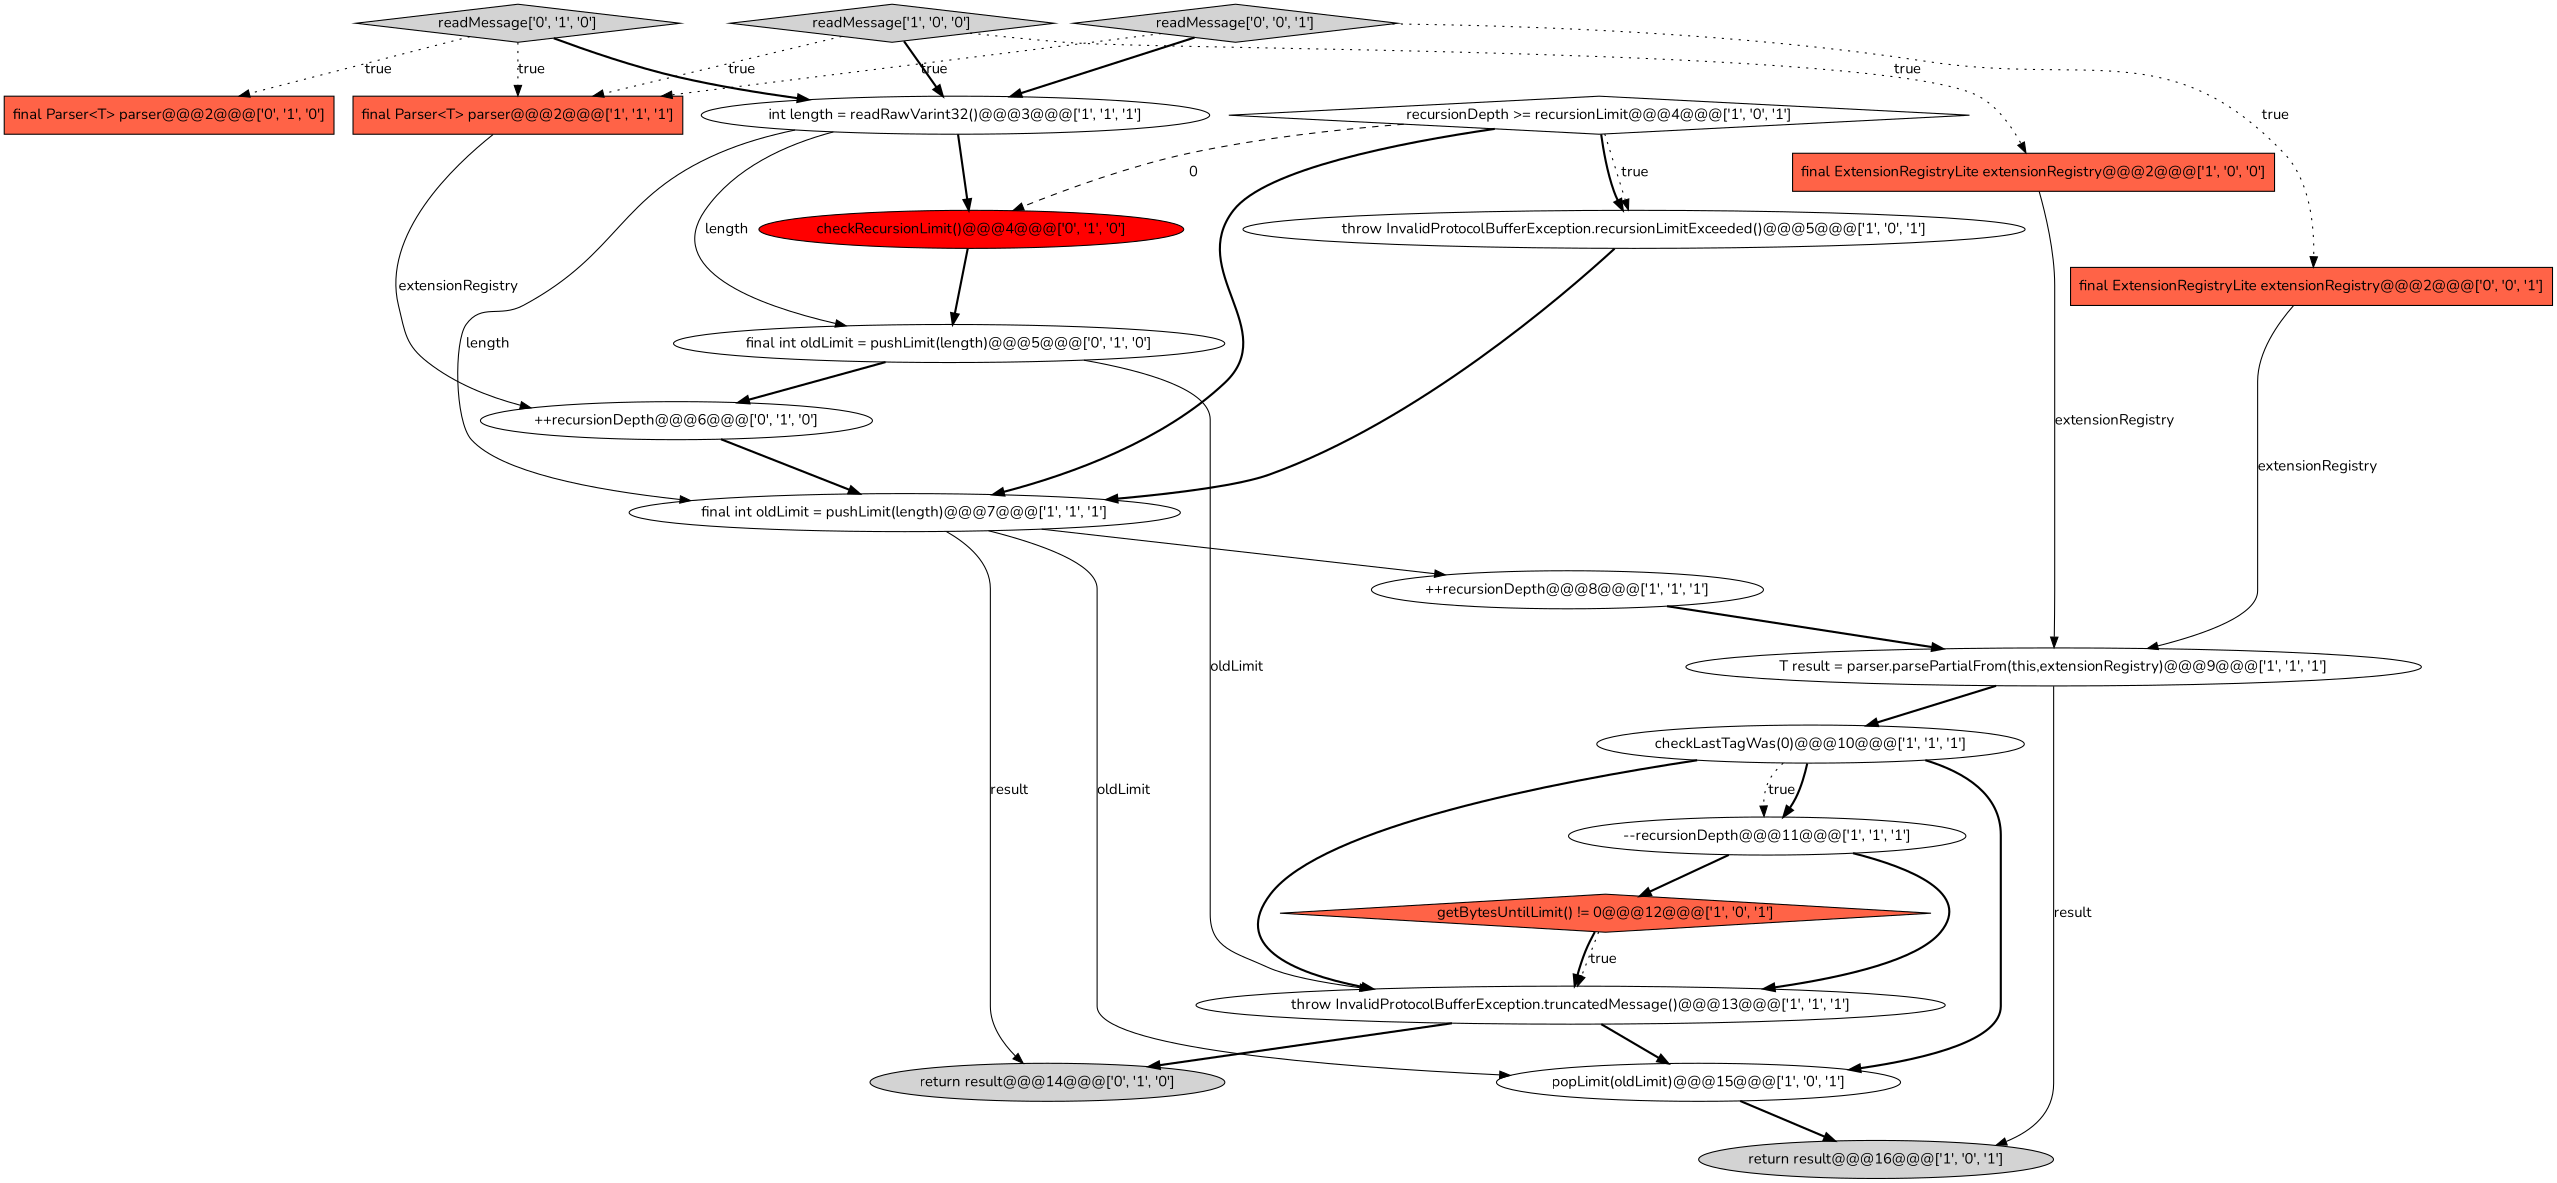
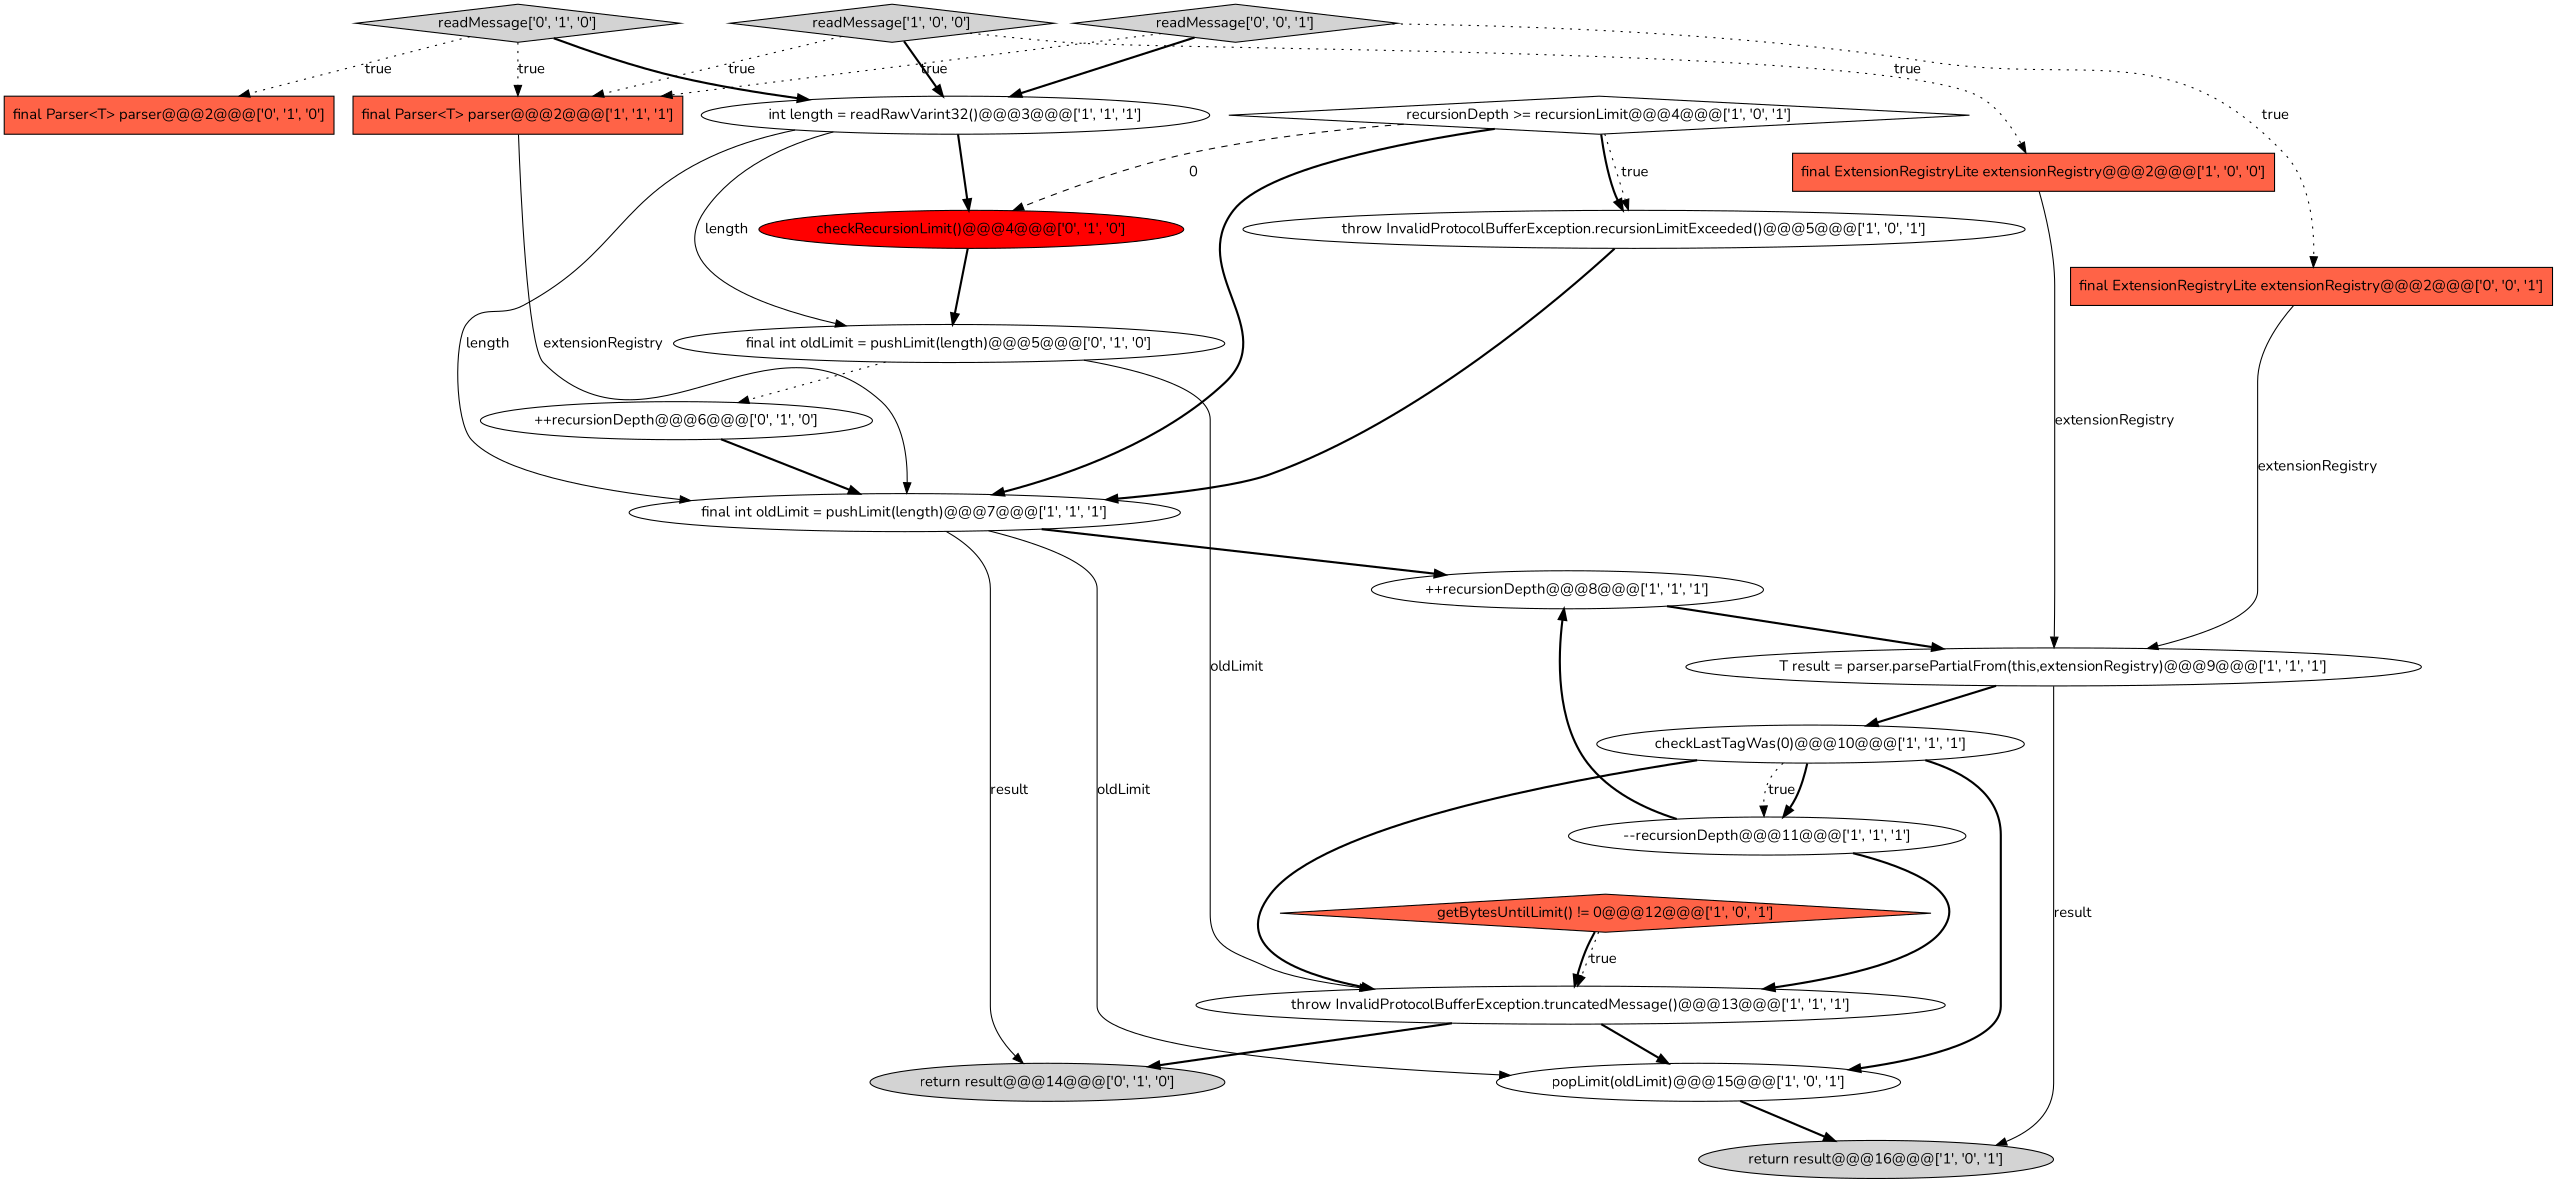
(397, 287) -> (642, 398)
(817, 381) -> (817, 381)
(1238, 551) -> (1238, 551)
(1689, 873) -> (1577, 745)
